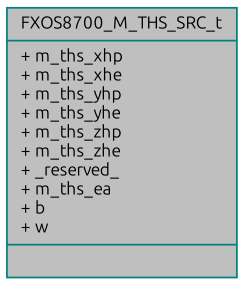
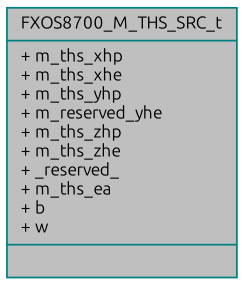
(71, 113) -> (92, 113)
